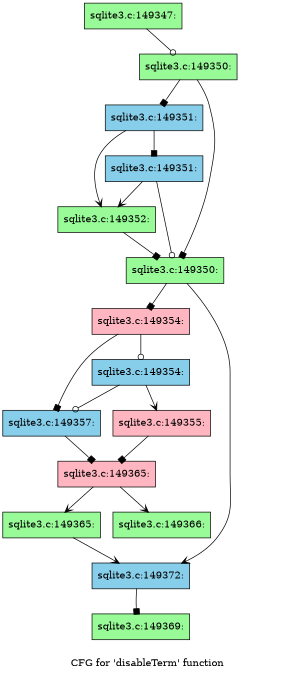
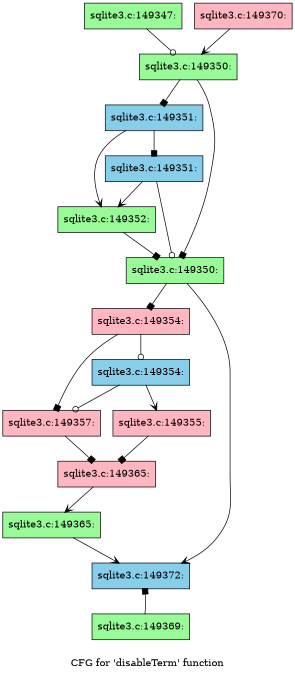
none -> (243, 16)
(52, 423) -> (52, 423)
(162, 525) -> none
(136, 598) -> (145, 605)
